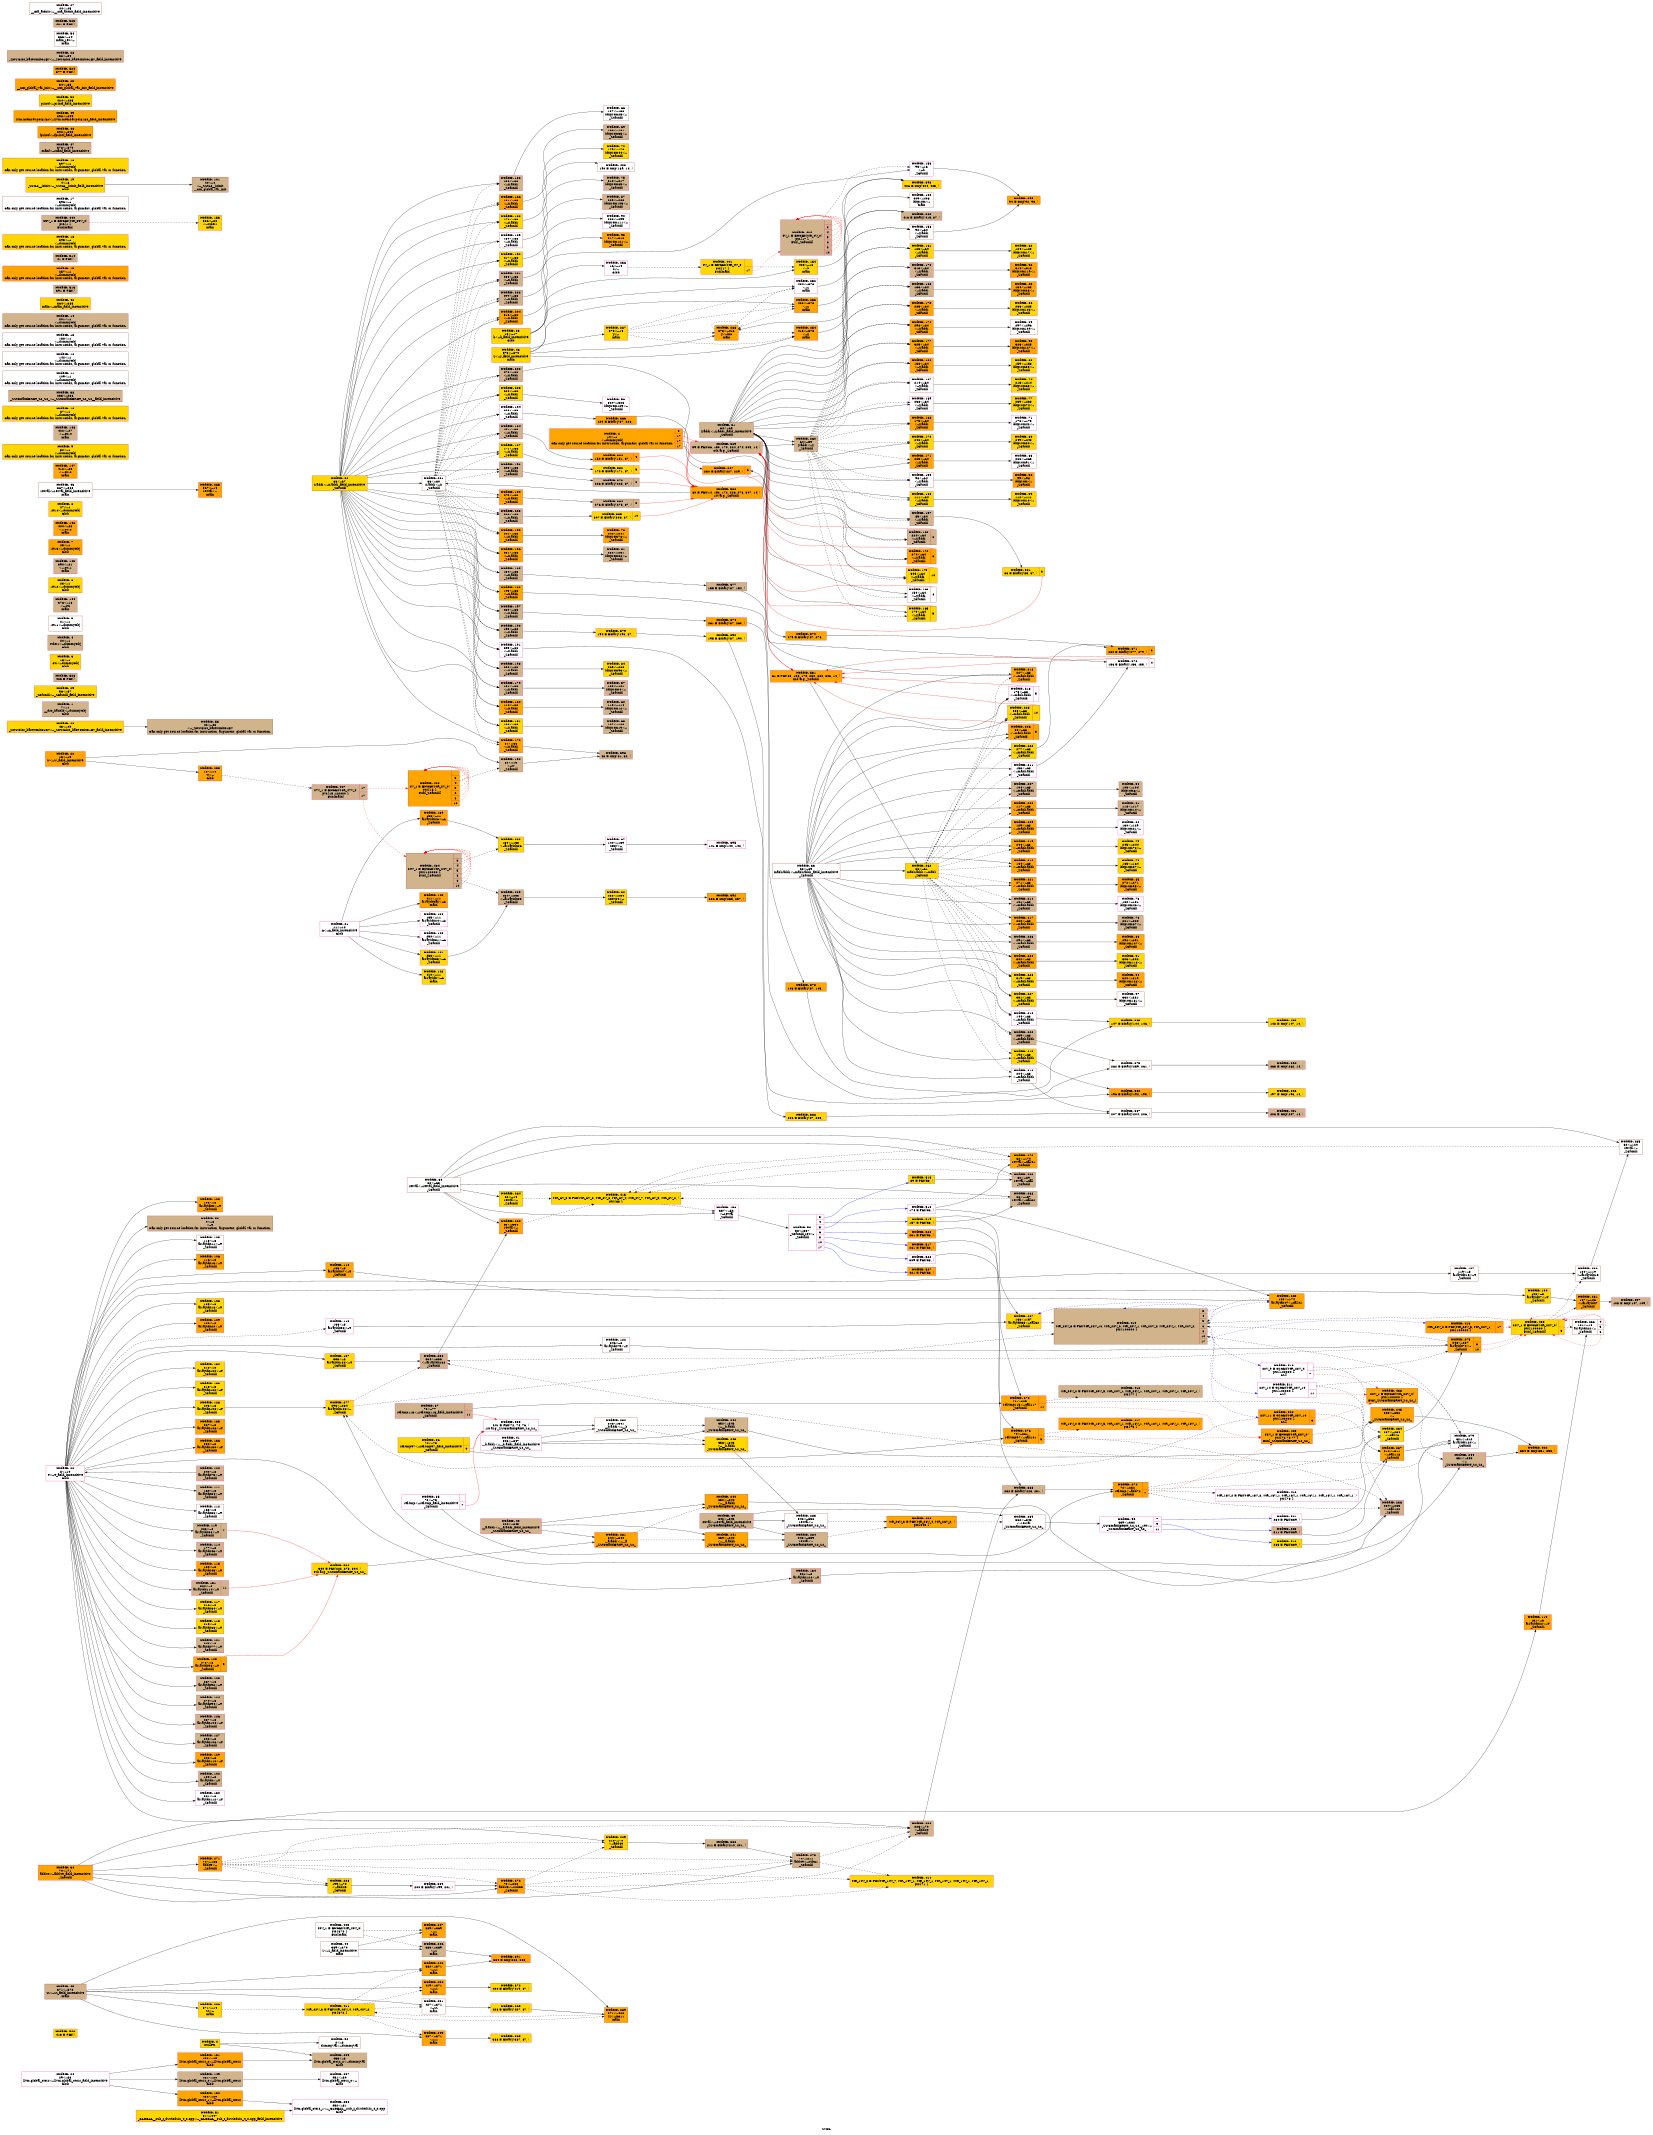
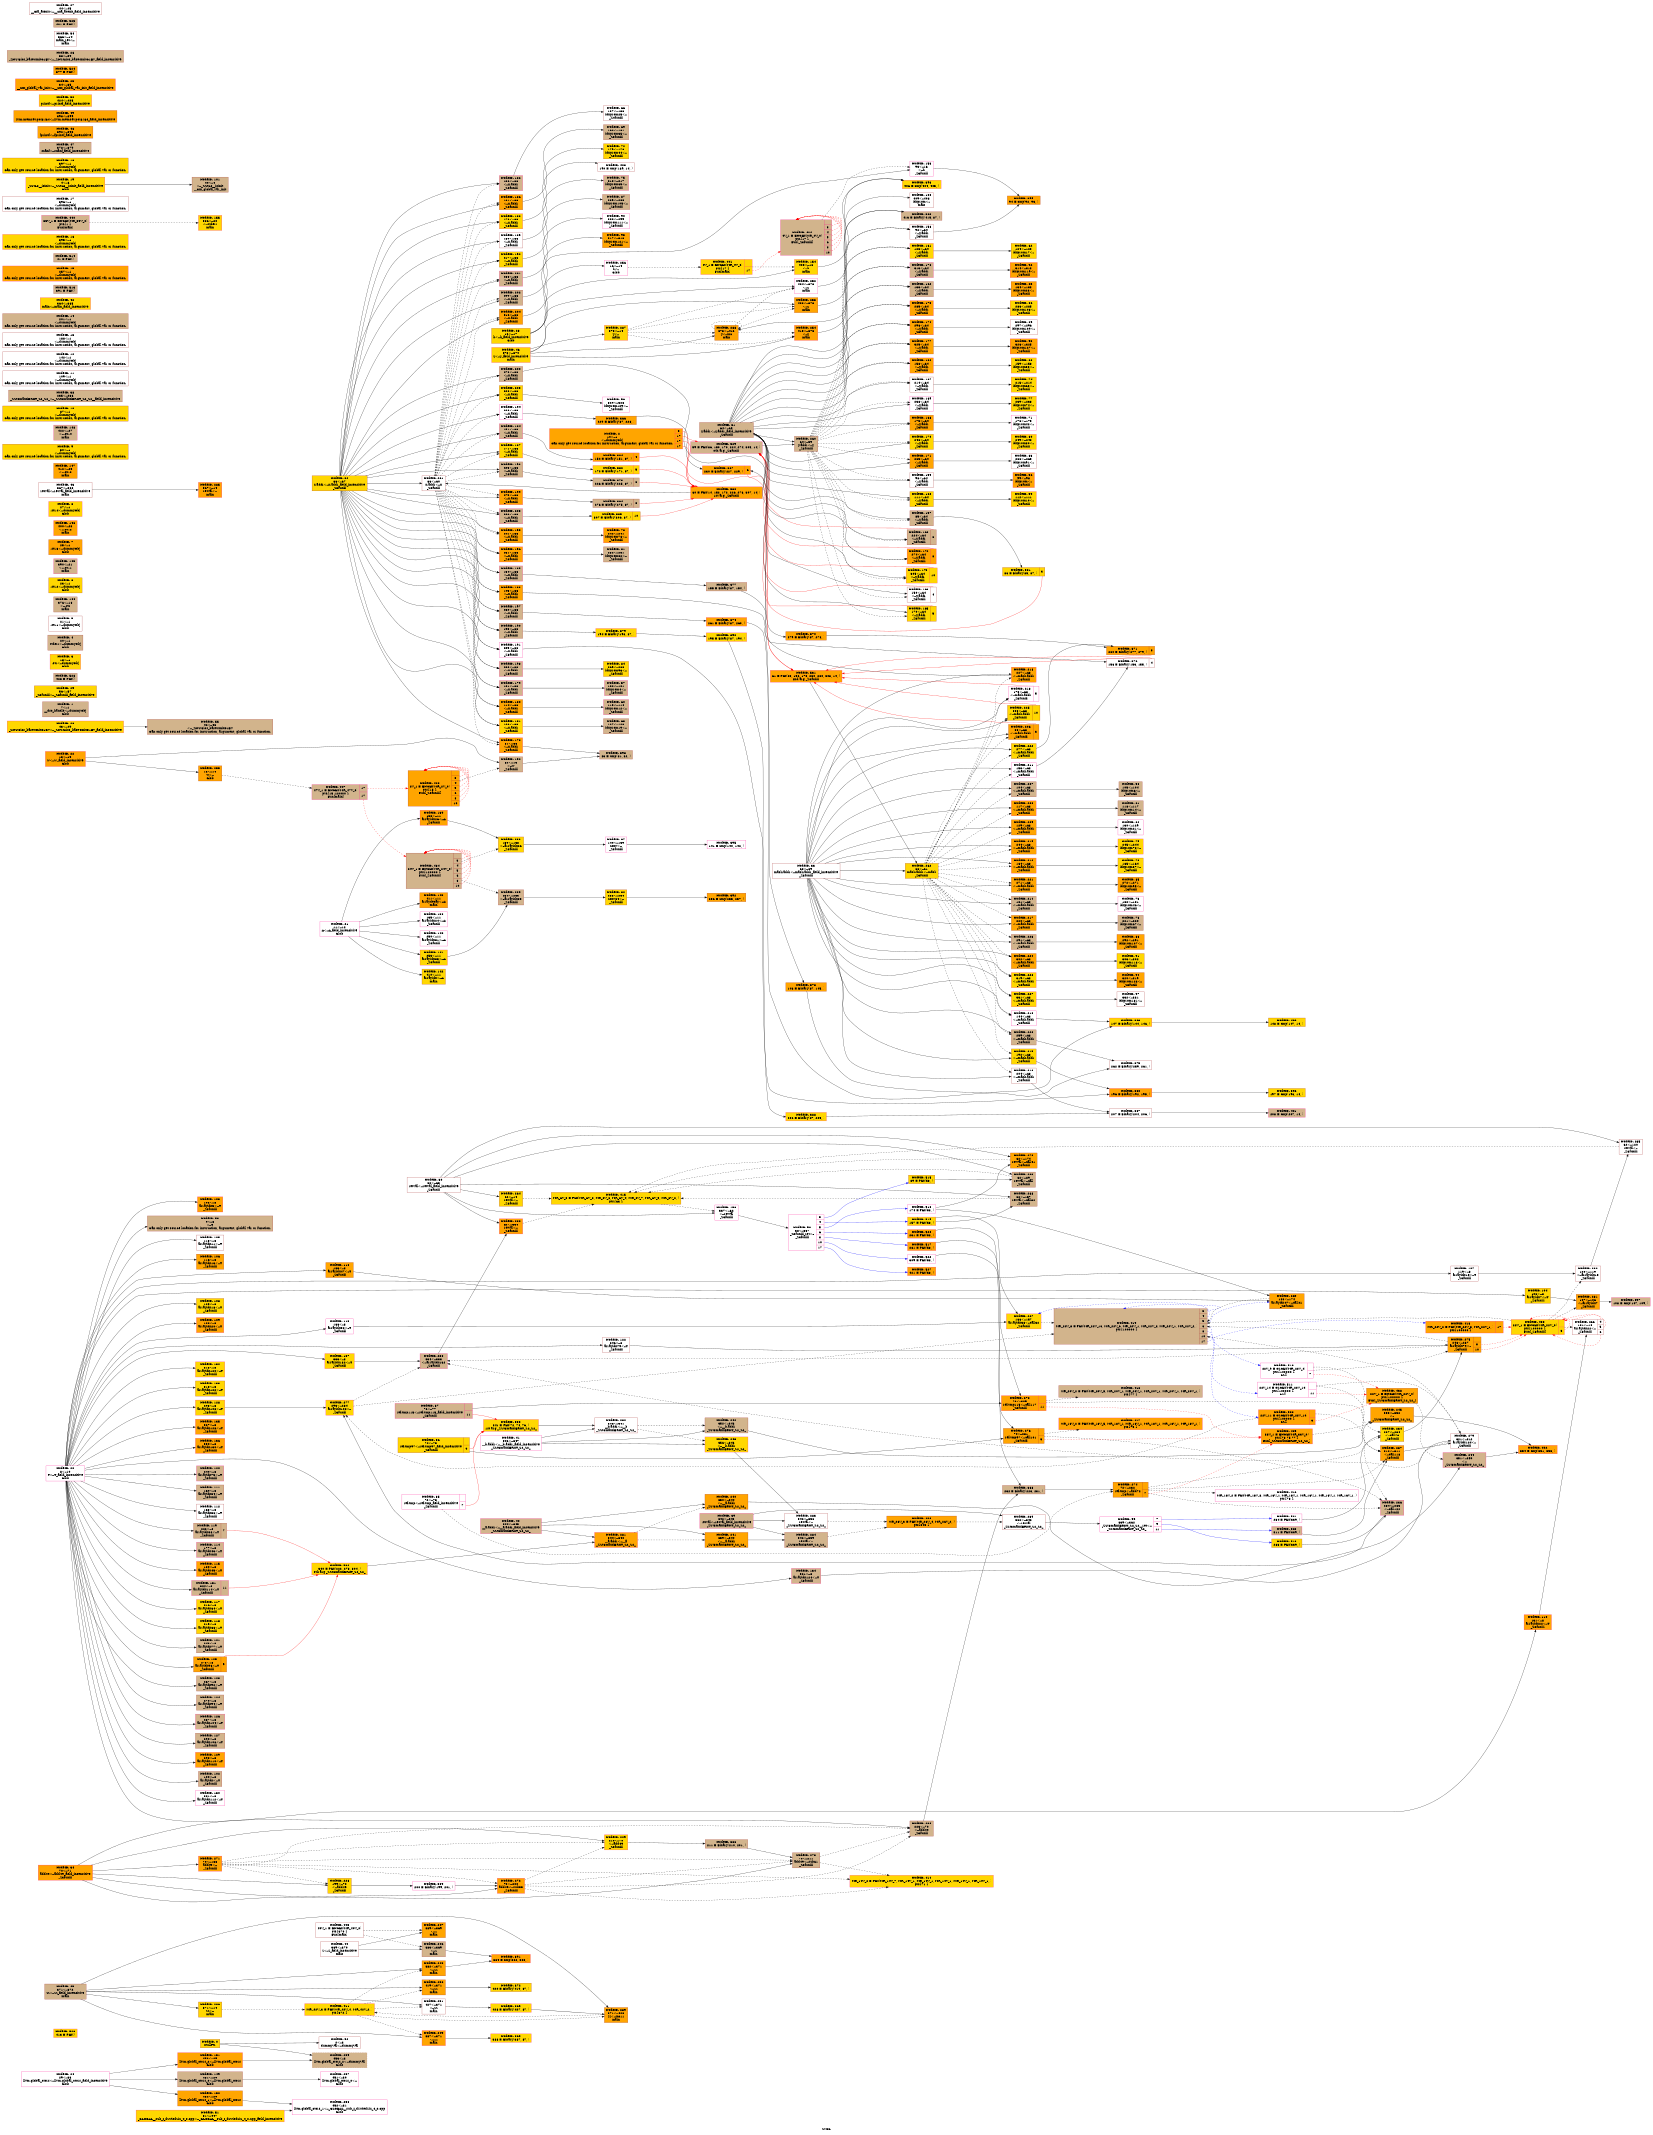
(1287, 1065) -> none
(158, 1340) -> (158, 1340)
(511, 1425) -> (511, 1425)
(142, 1472) -> (139, 1475)
(782, 1554) -> (782, 1554)
